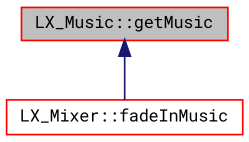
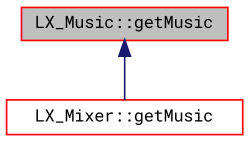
(125, 117) -> (125, 117)
